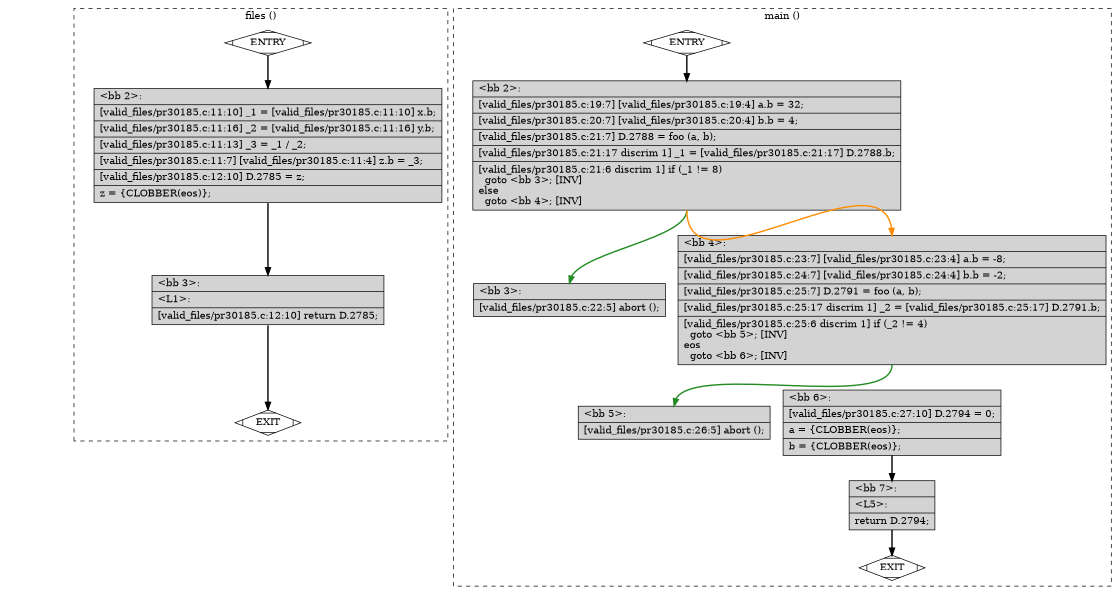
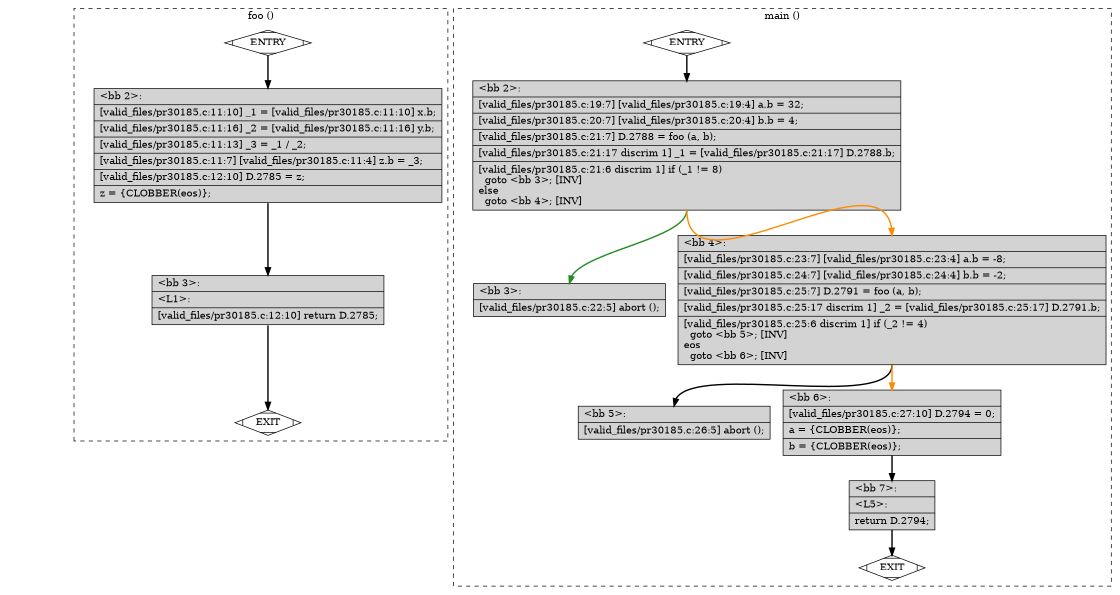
(261, 17) -> (261, 17)
none -> (892, 374)
(786, 385) -> (786, 385)
